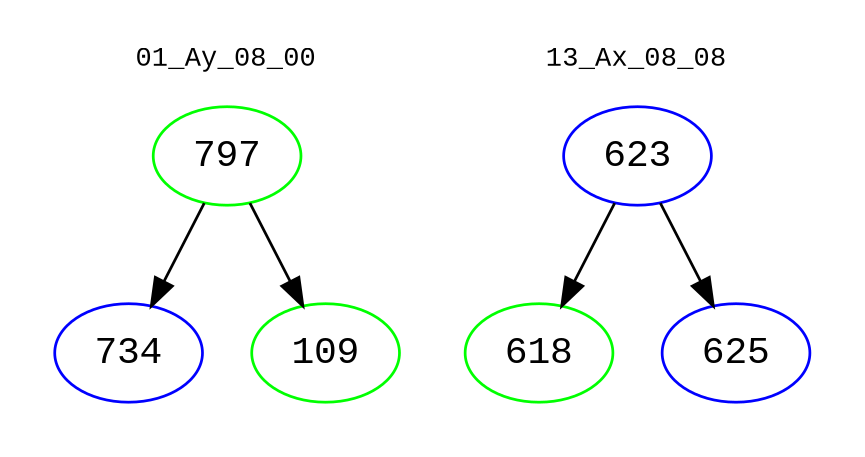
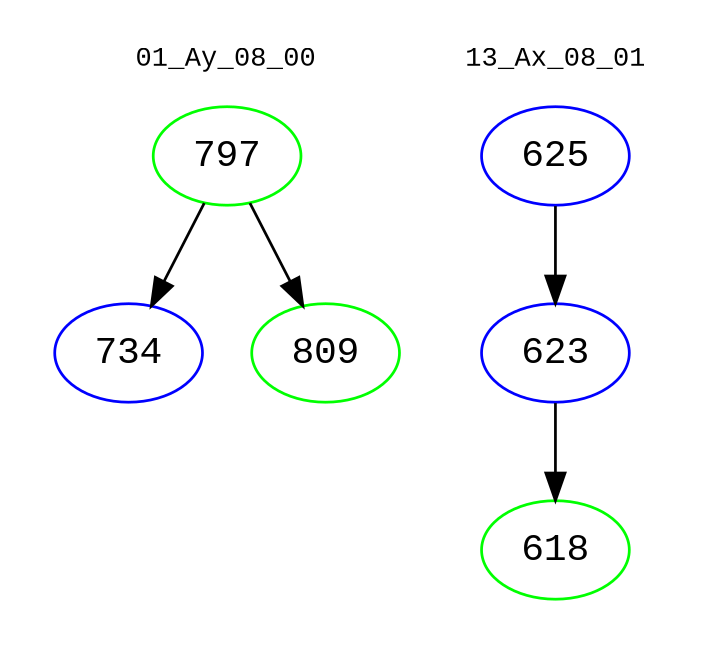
(638, 59) -> (557, 59)
(680, 242) -> (555, 241)
(326, 353) -> (326, 353)
